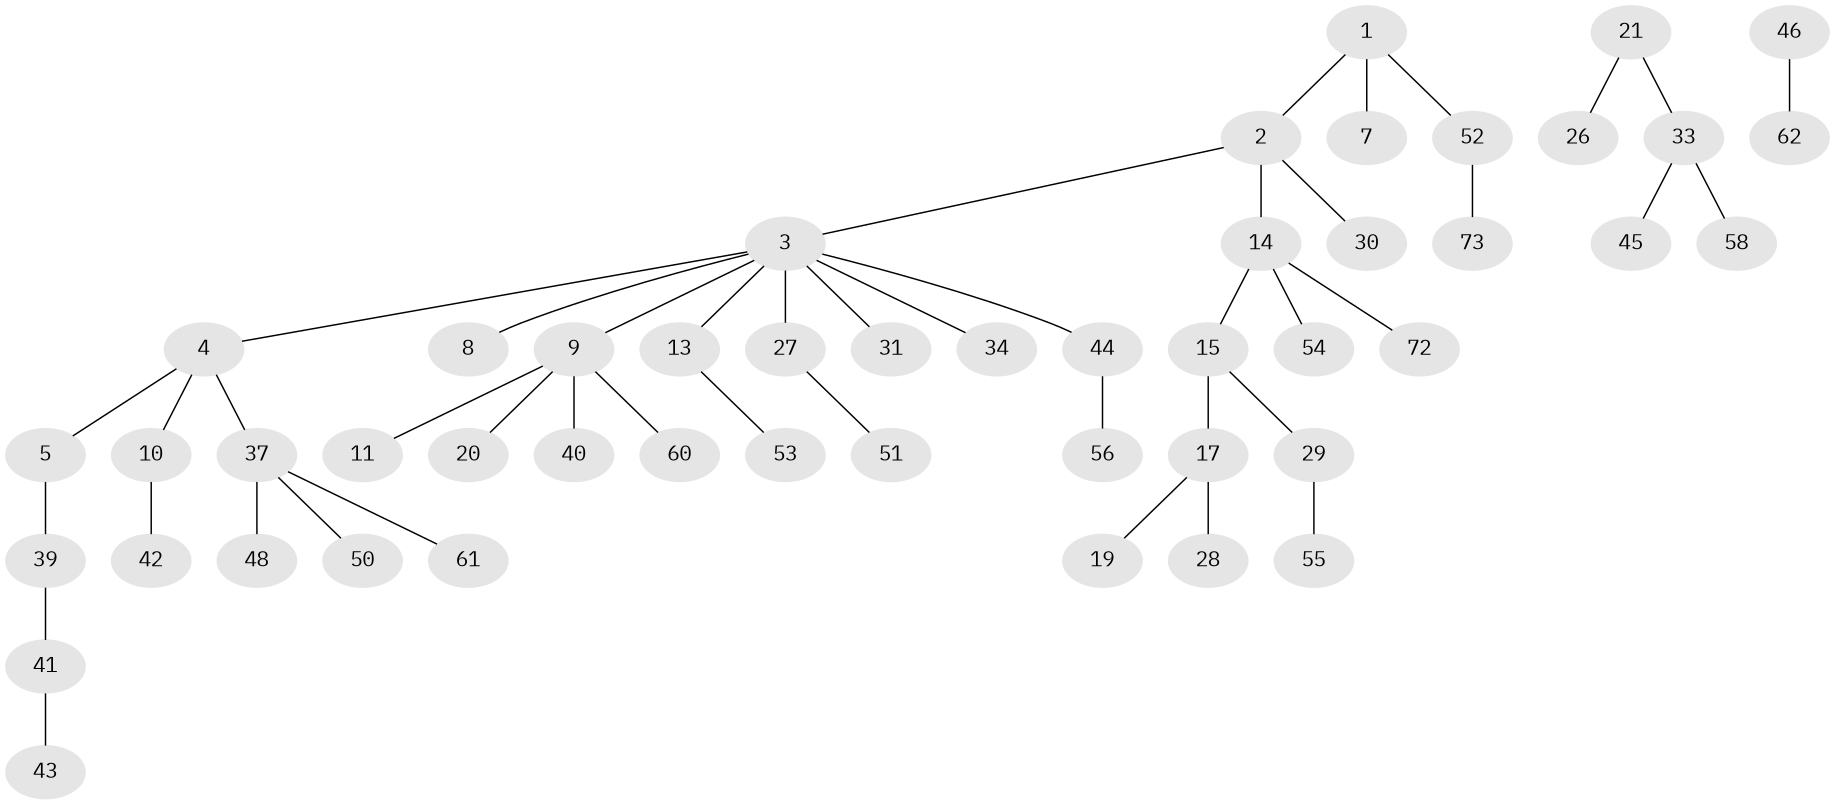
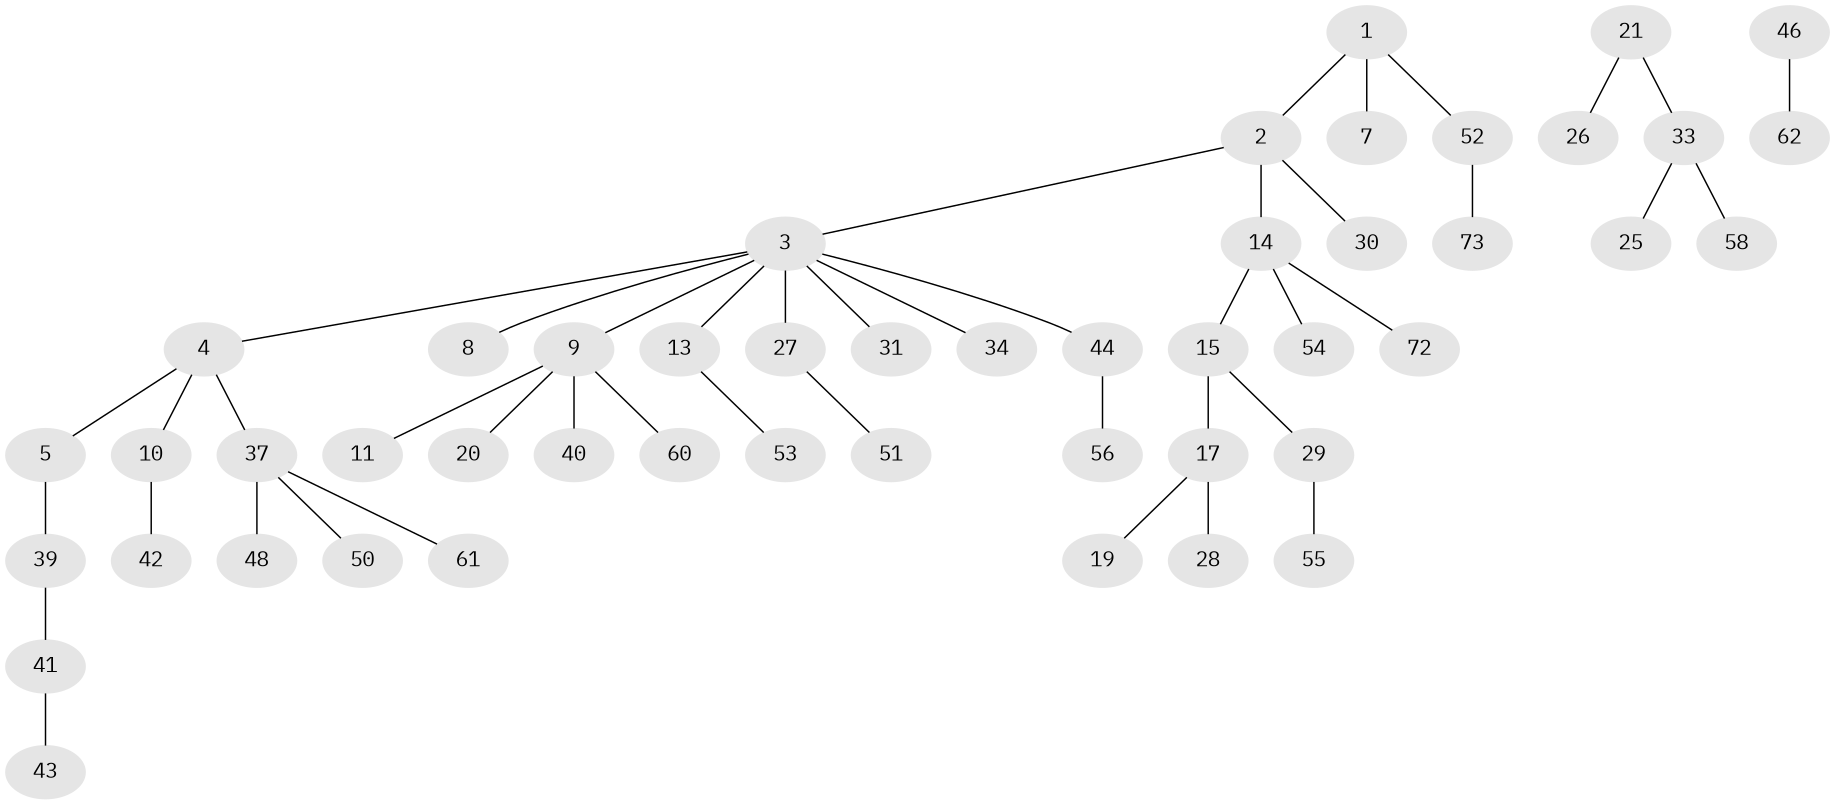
(1631, 244) -> (1631, 244)
